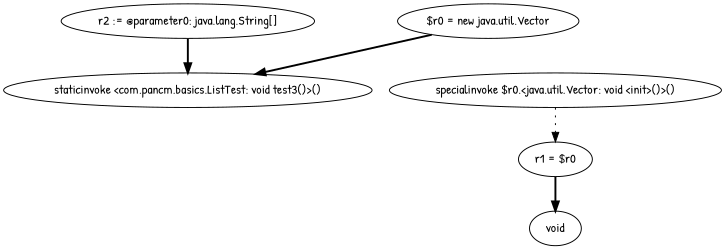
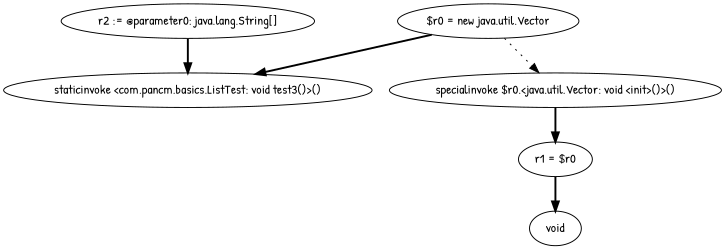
none -> (518, 52)
(555, 120) -> (555, 120)
